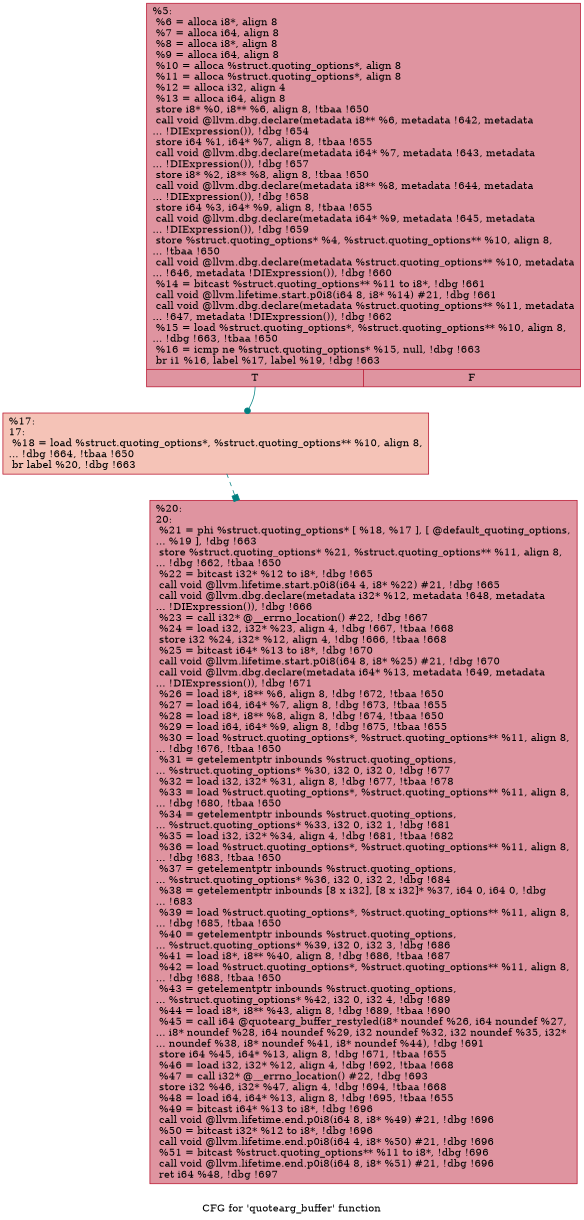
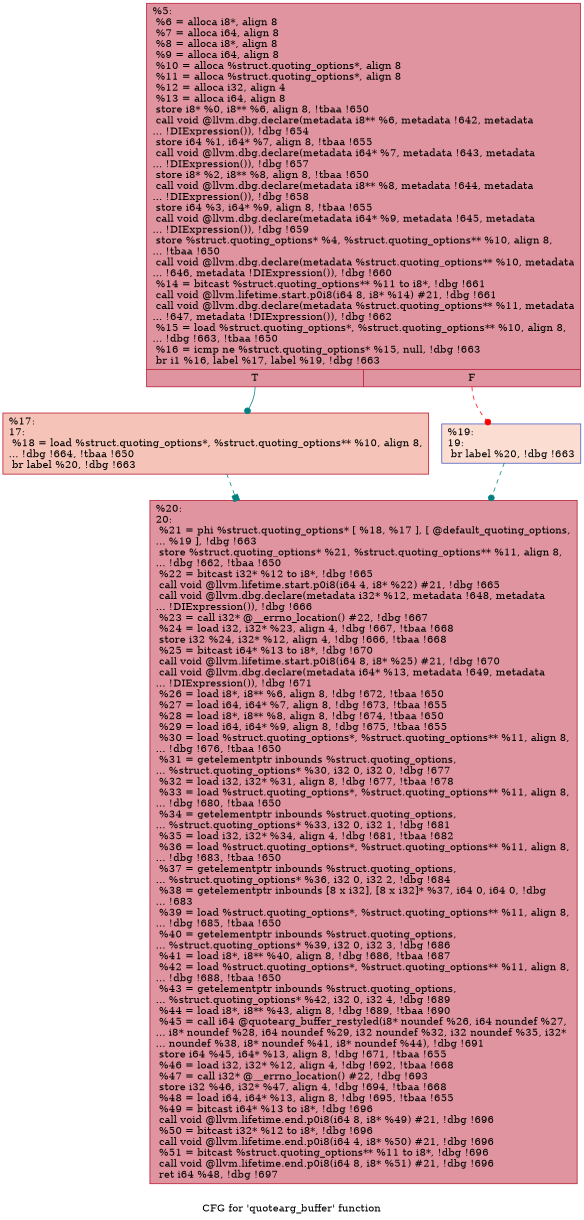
none -> (511, 444)
